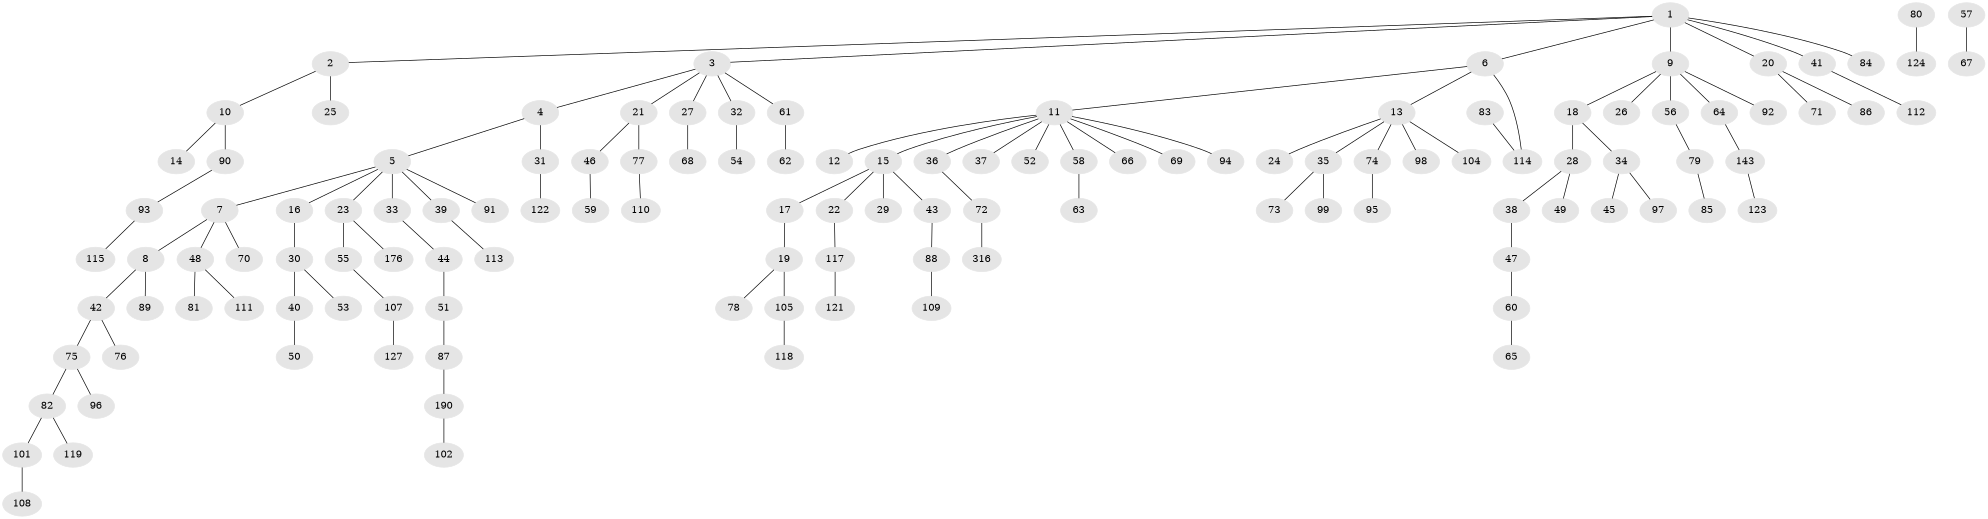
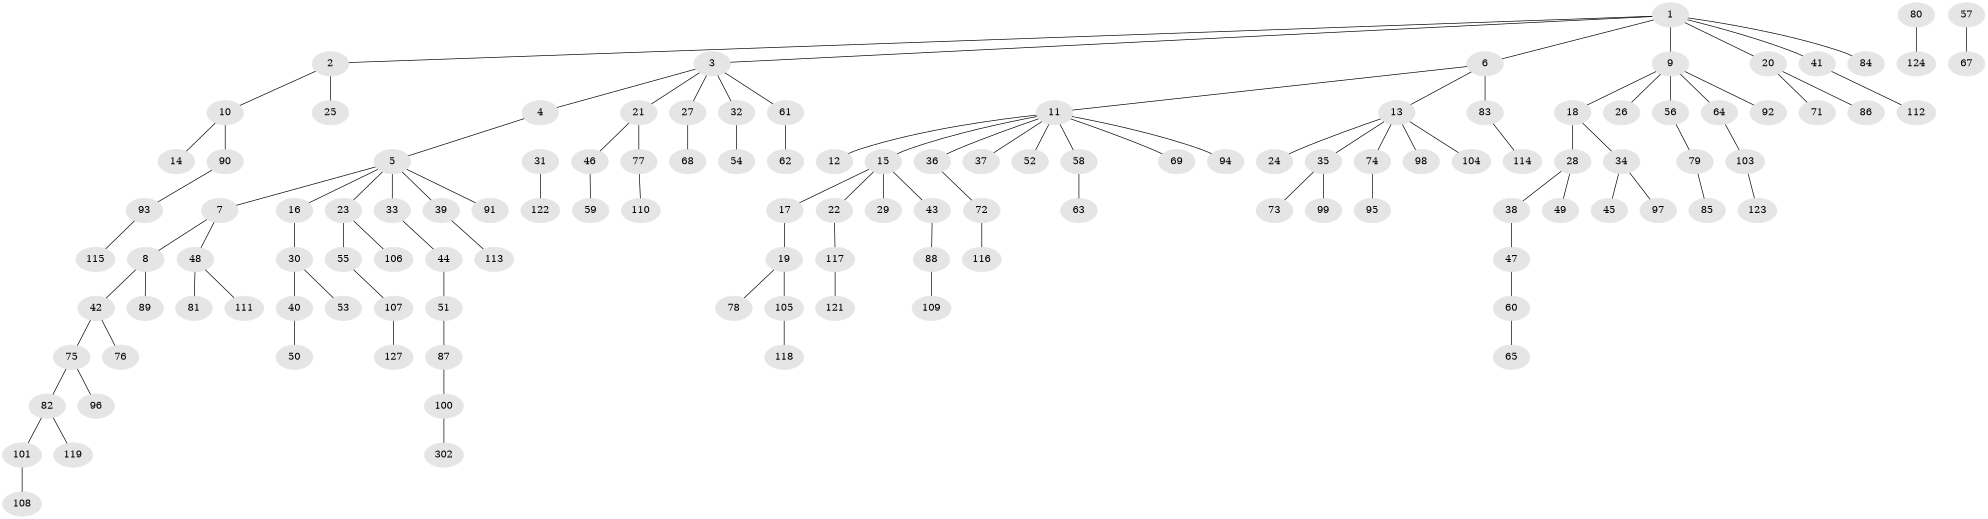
(1513, 110) -> (1485, 88)
(540, 137) -> none
(1128, 162) -> none
(1745, 162) -> (1745, 162)
(244, 259) -> none
(394, 259) -> (394, 259)
(982, 259) -> (982, 259)
(444, 406) -> (444, 406)
(444, 455) -> (444, 455)
